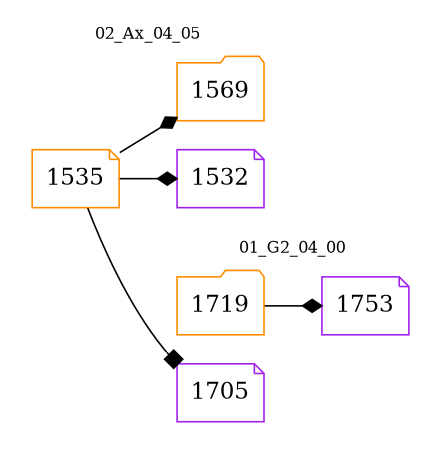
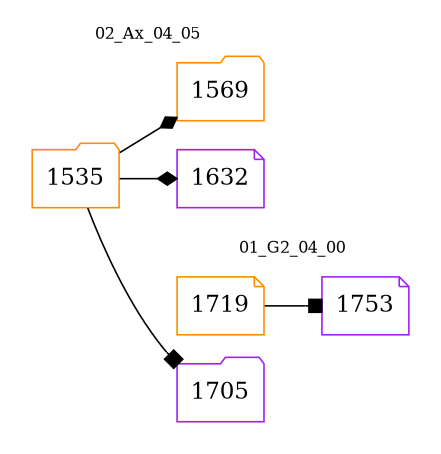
(76, 179) -> (76, 179)
(221, 179) -> (221, 179)
(221, 306) -> (221, 306)
(284, 306) -> (285, 306)
(221, 393) -> (221, 393)
